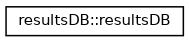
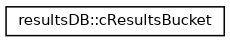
(95, 21) -> (115, 21)
